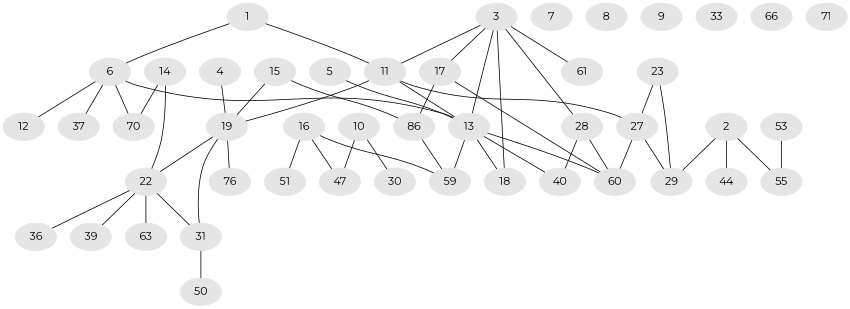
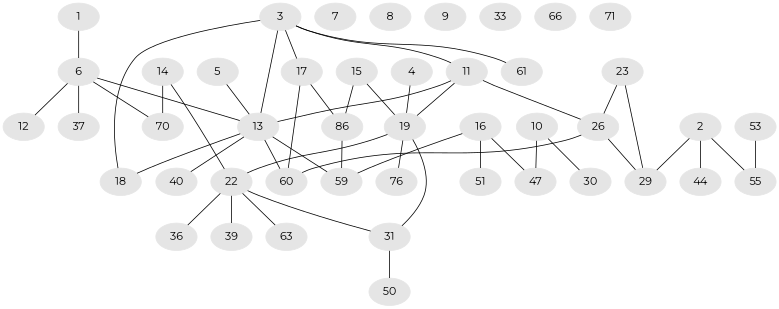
(318, 42) -> none
(582, 127) -> none
(637, 127) -> (598, 127)
